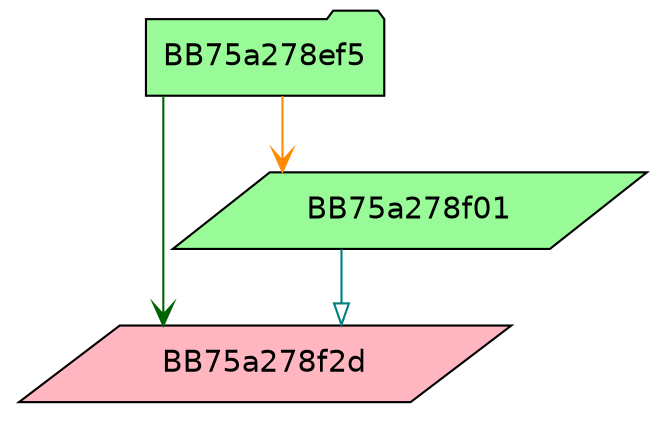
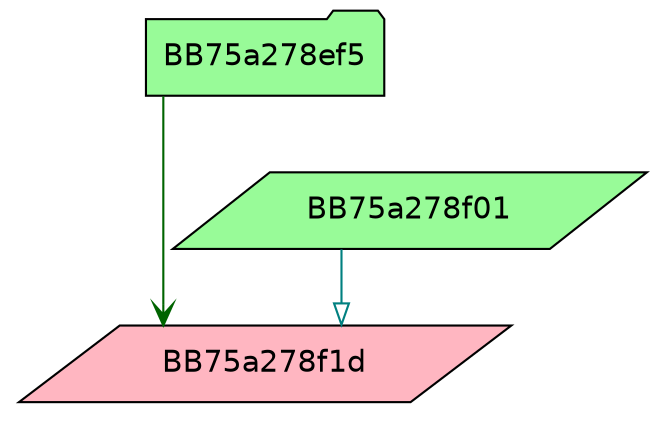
(282, 123) -> none
(265, 364) -> (265, 364)
